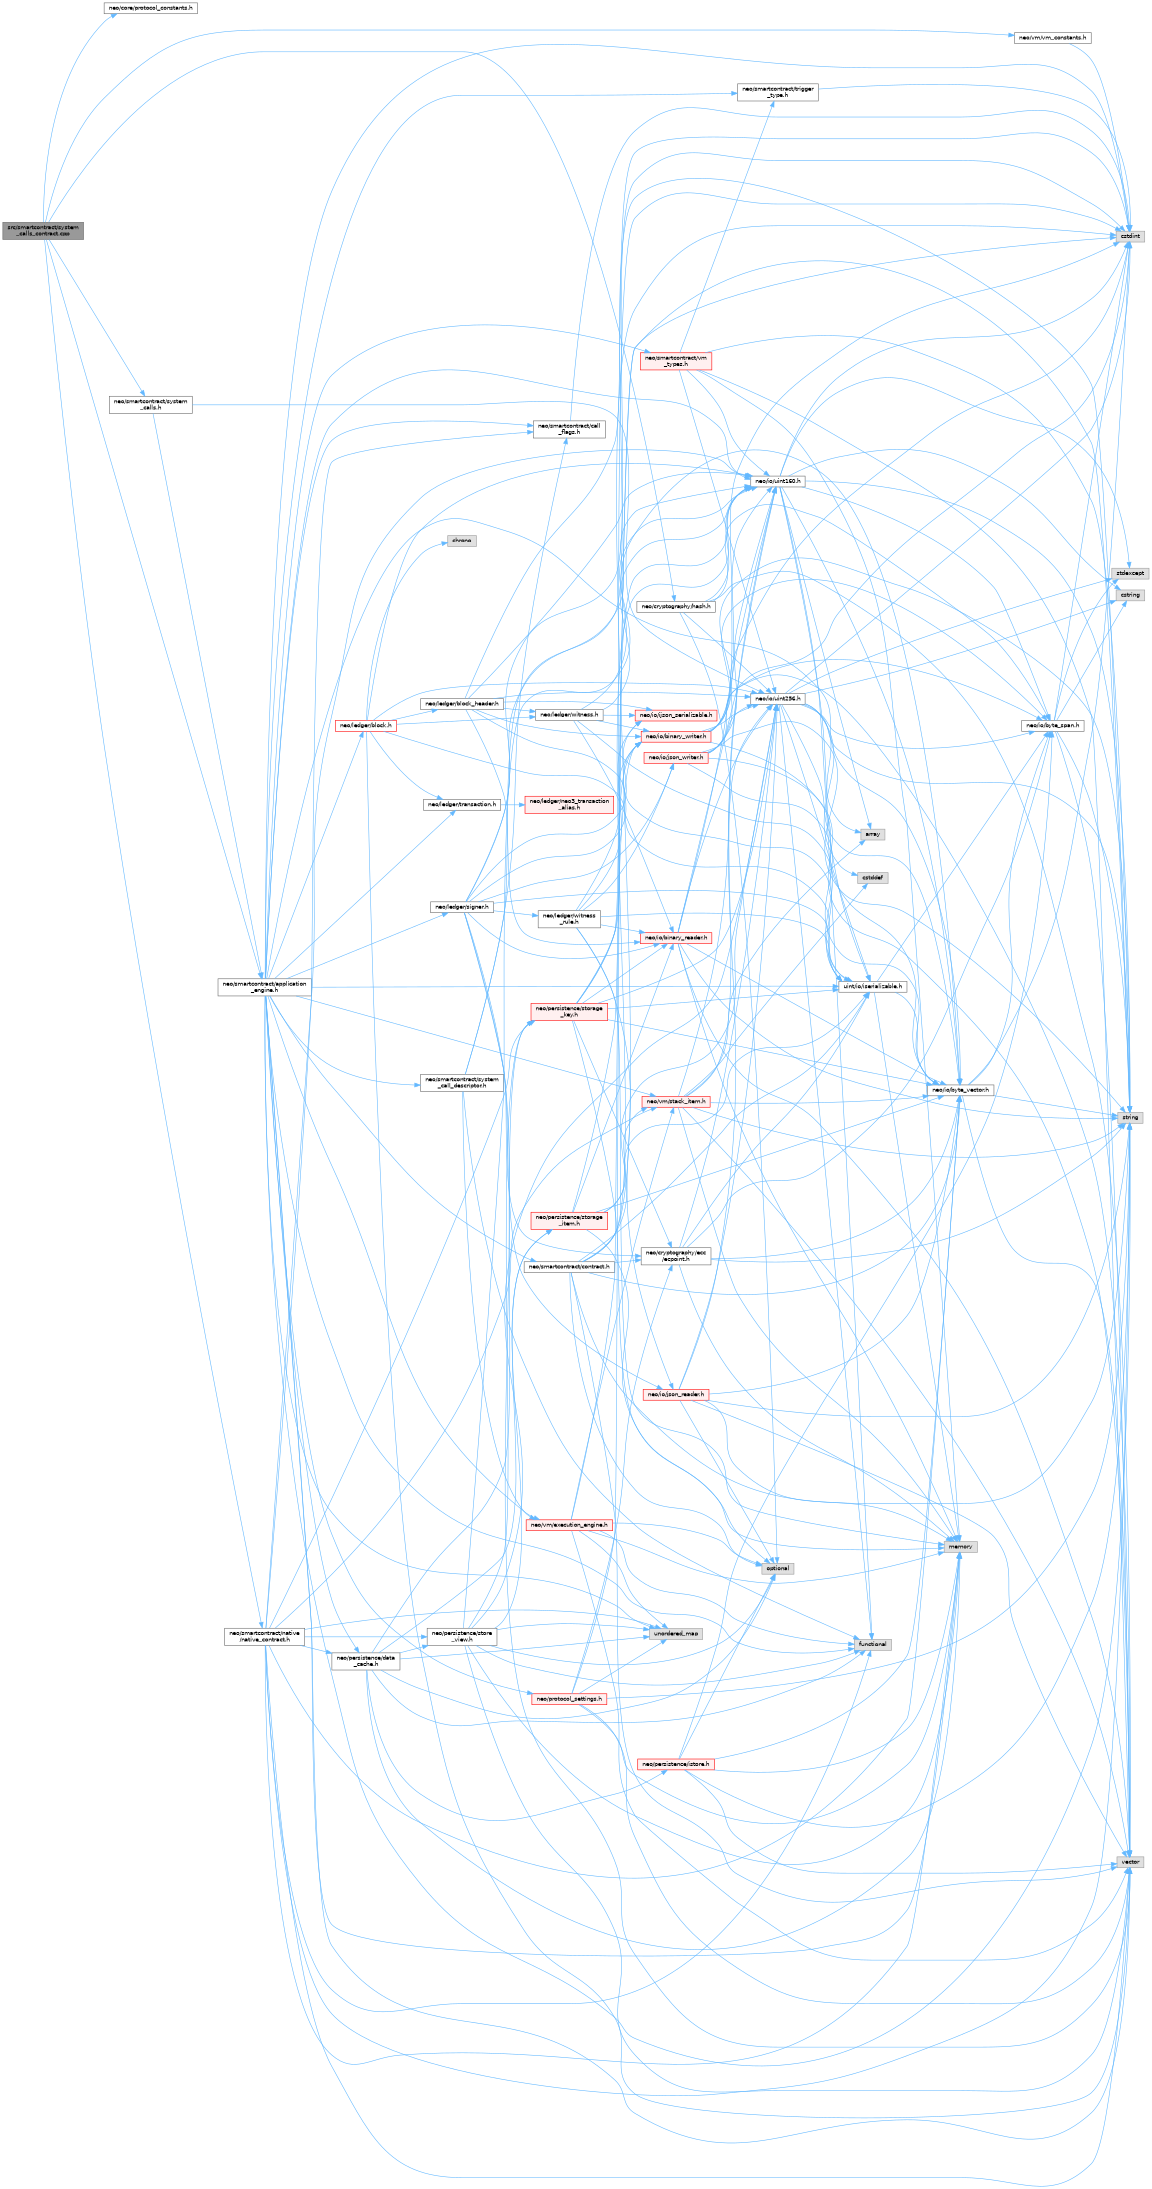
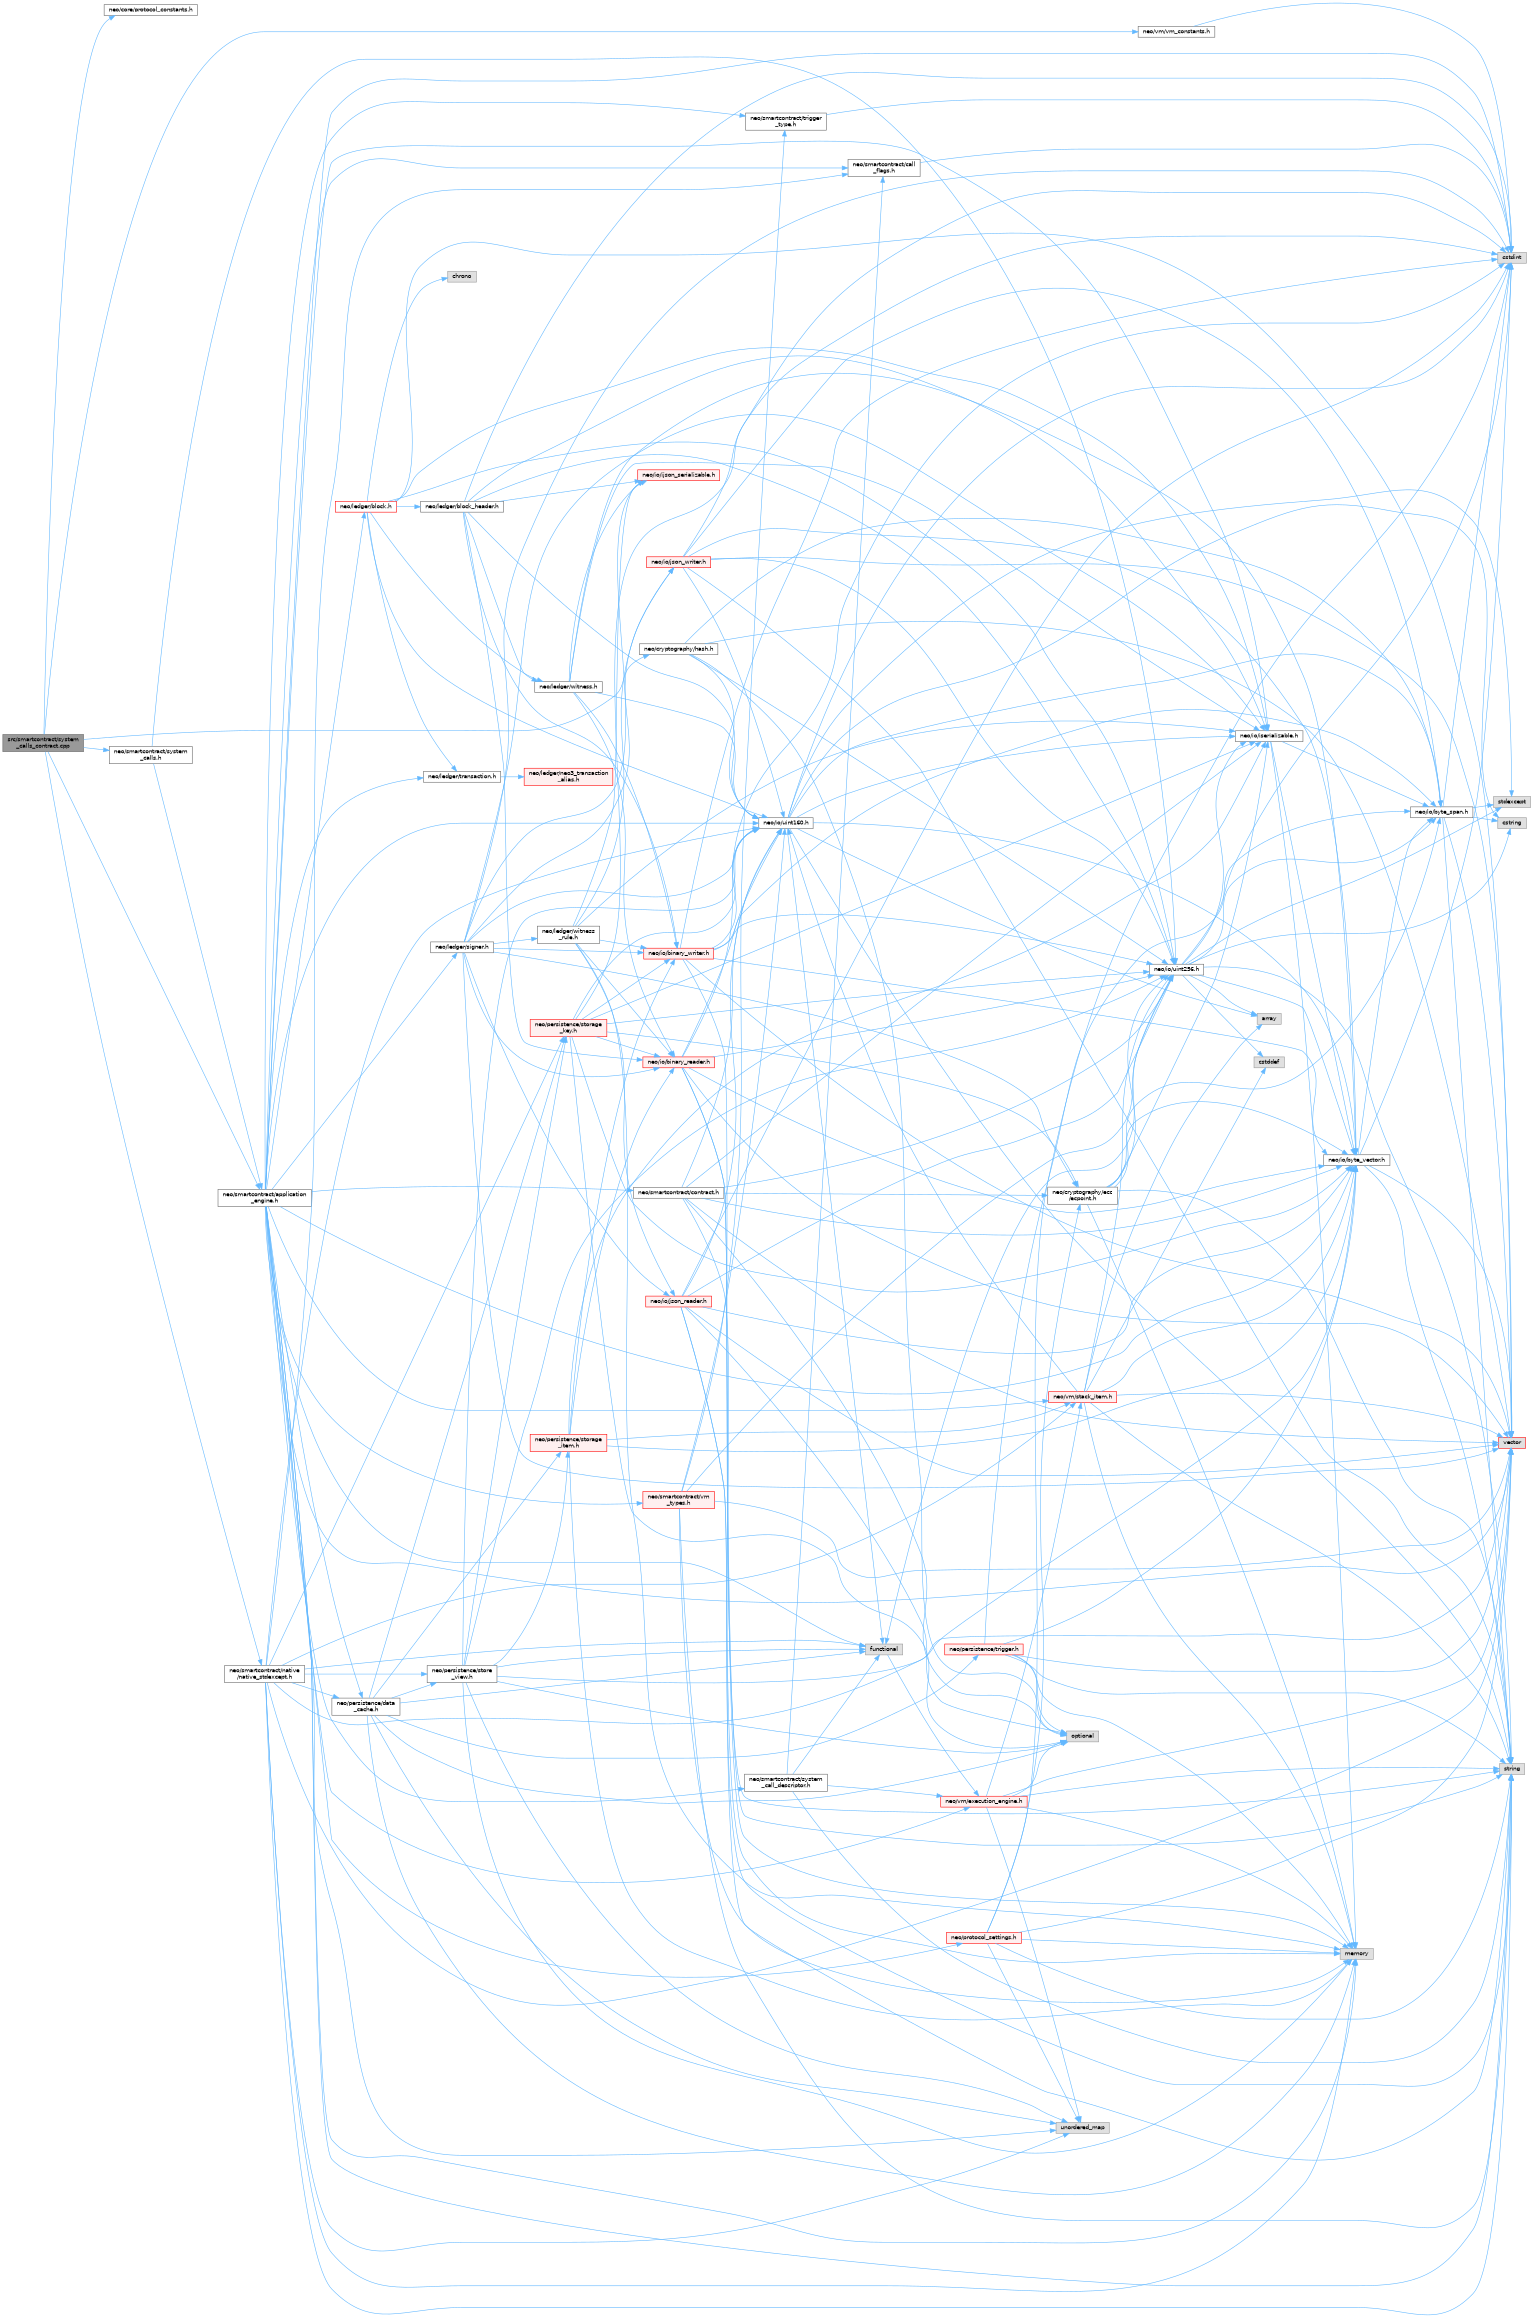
(633, 318) -> (1000, 694)
(873, 987) -> (1269, 736)
(713, 1602) -> (928, 1725)
(265, 1637) -> (265, 1674)
(676, 1764) -> (984, 1649)
(1130, 1862) -> (1512, 1443)
